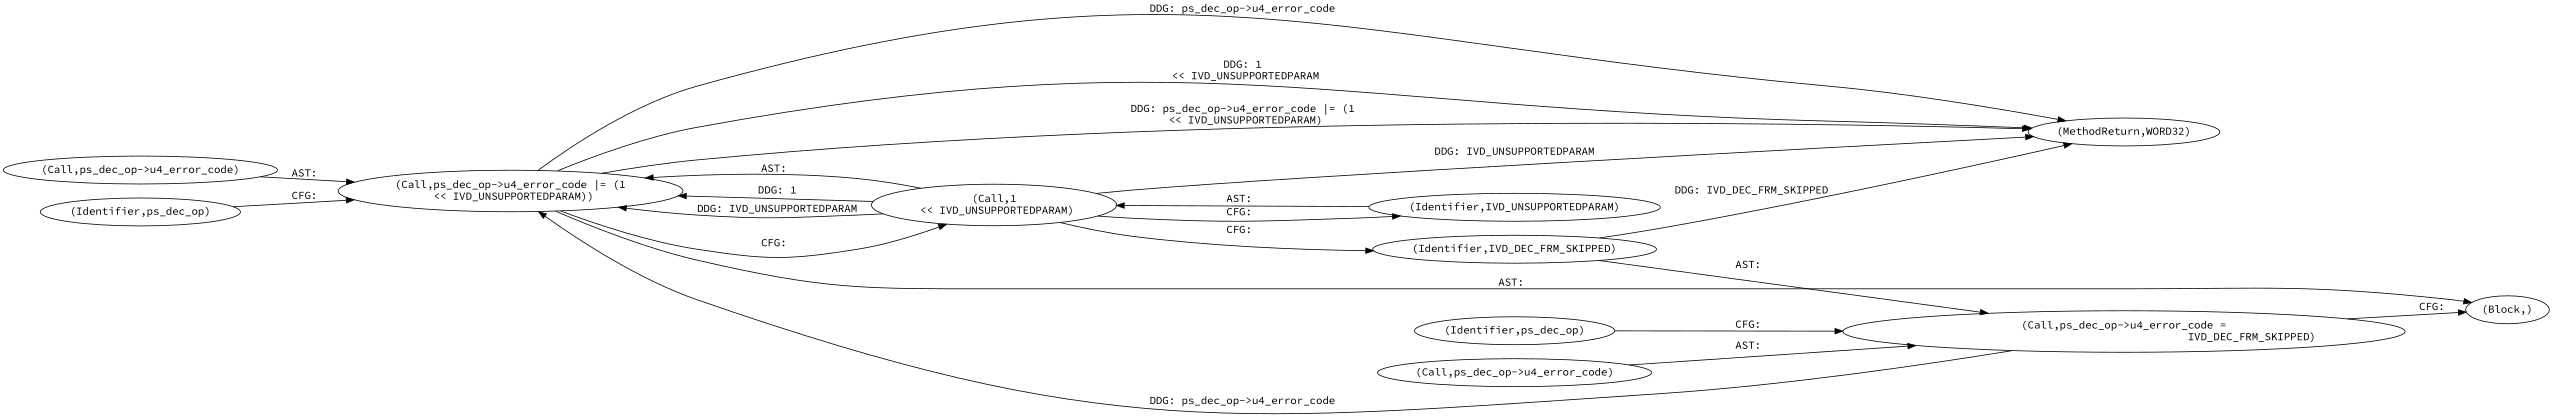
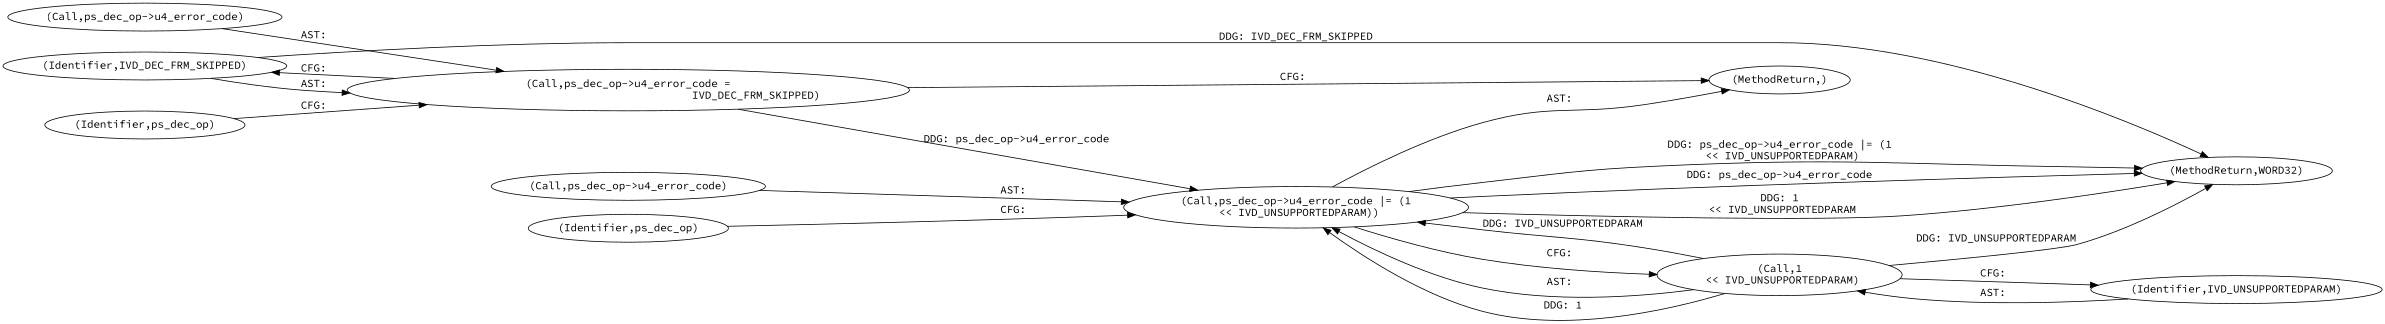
(1212, 244) -> (337, 76)
(2508, 310) -> (1780, 80)
